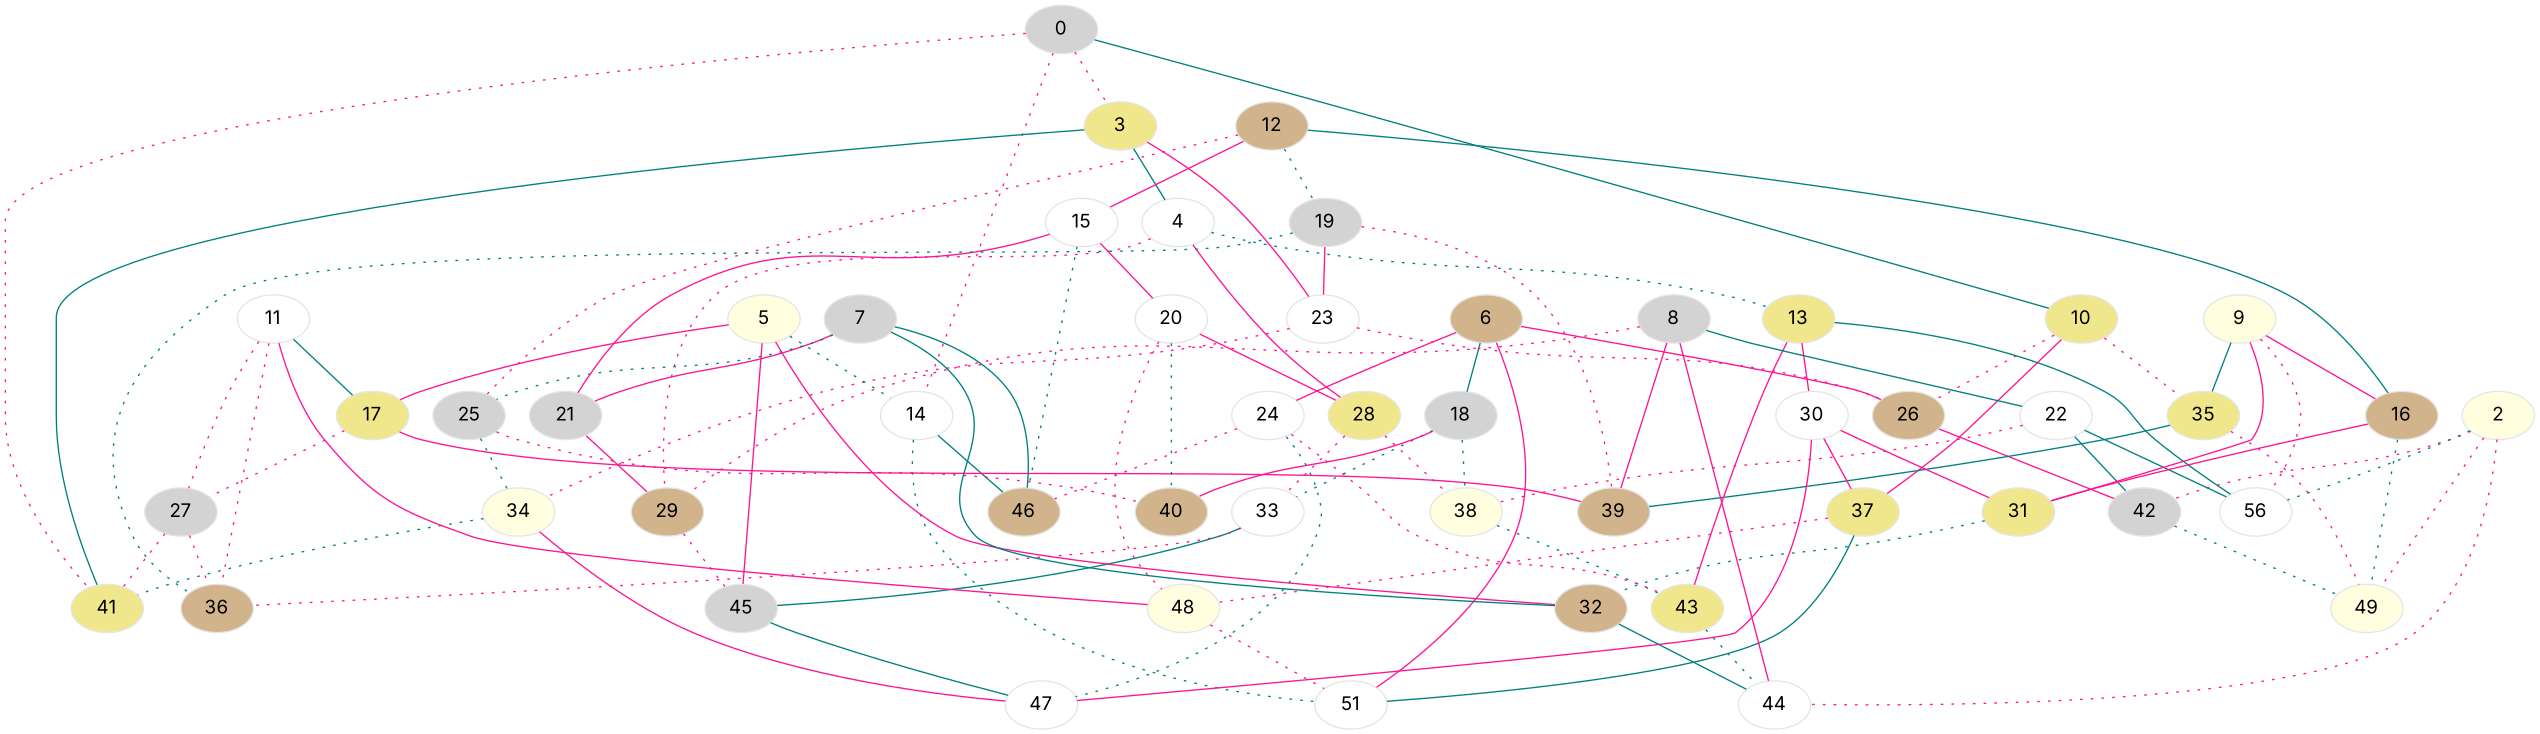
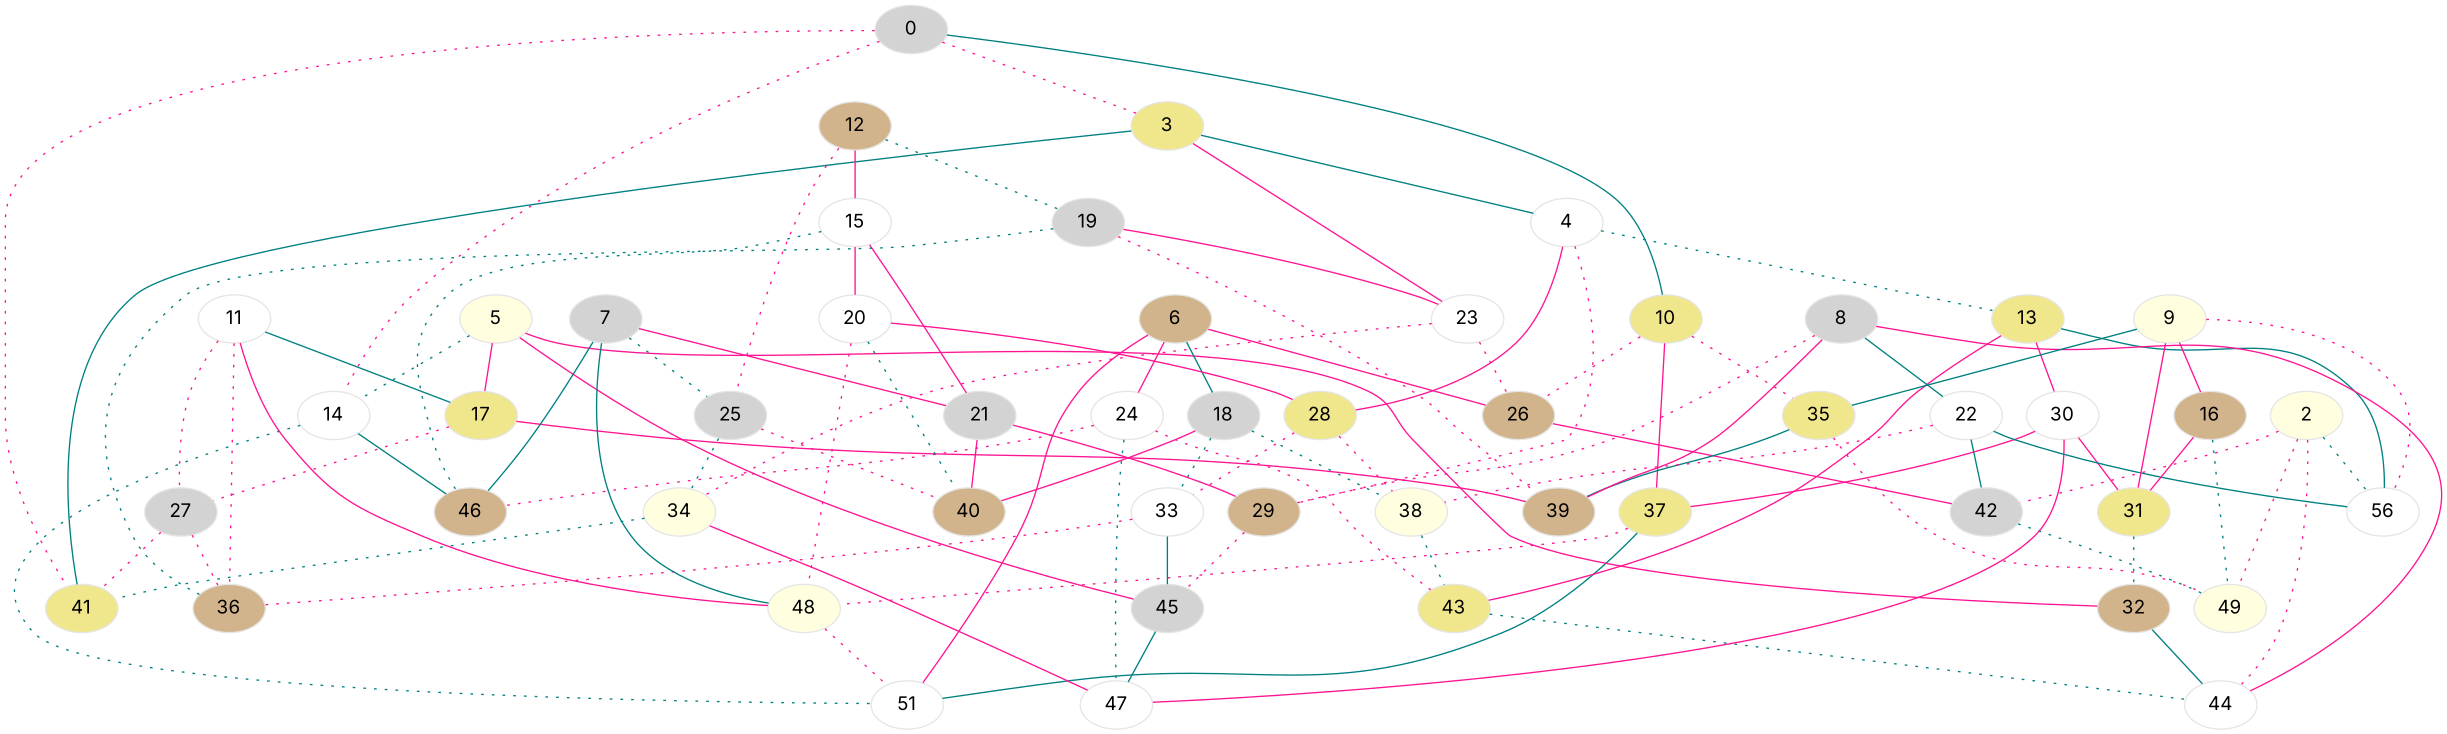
(1873, 195) -> none
none -> (974, 464)
(965, 521) -> (616, 510)
